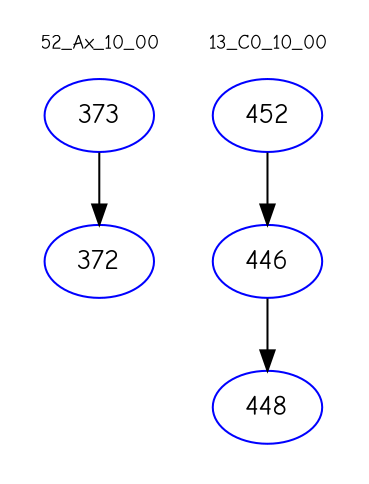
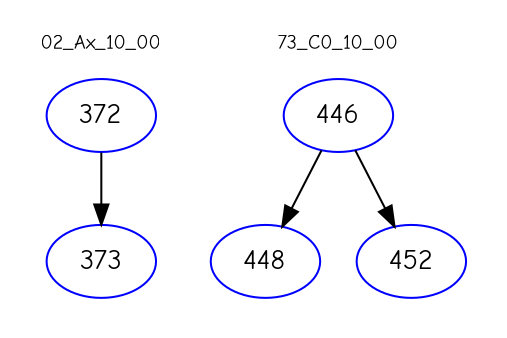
(100, 44) -> (101, 44)
(268, 44) -> (338, 44)
(99, 179) -> (101, 179)
(267, 179) -> (370, 179)
